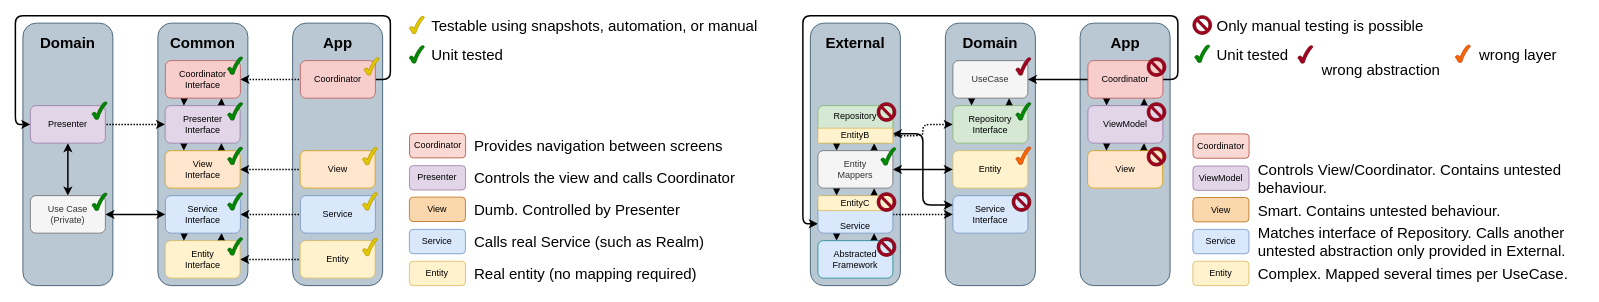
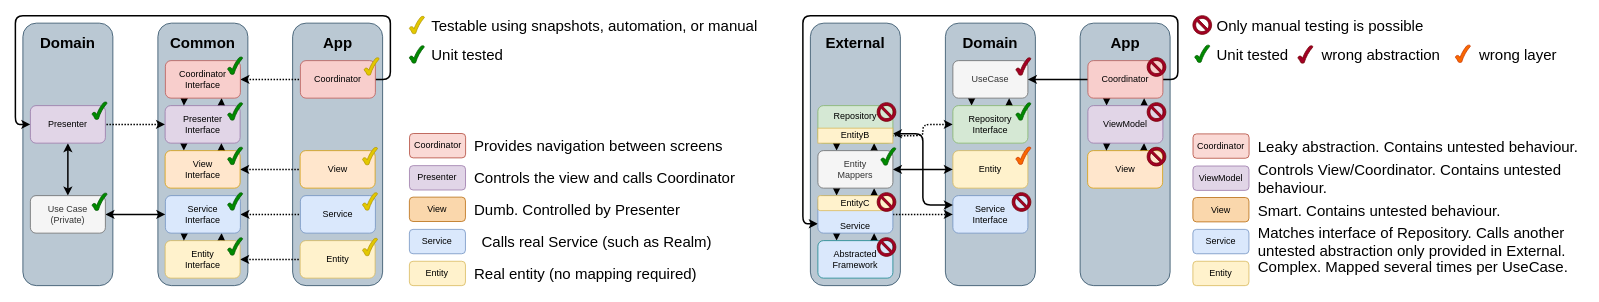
(1380, 69) -> (1380, 54)
none -> (1420, 146)
(612, 241) -> (619, 241)
(1416, 273) -> (1416, 266)
